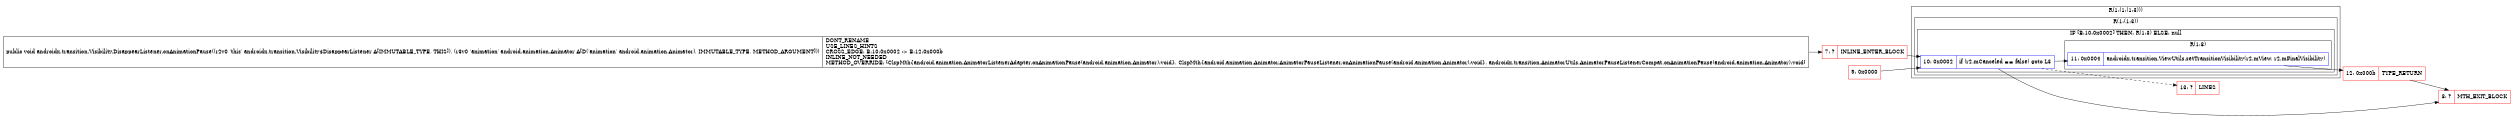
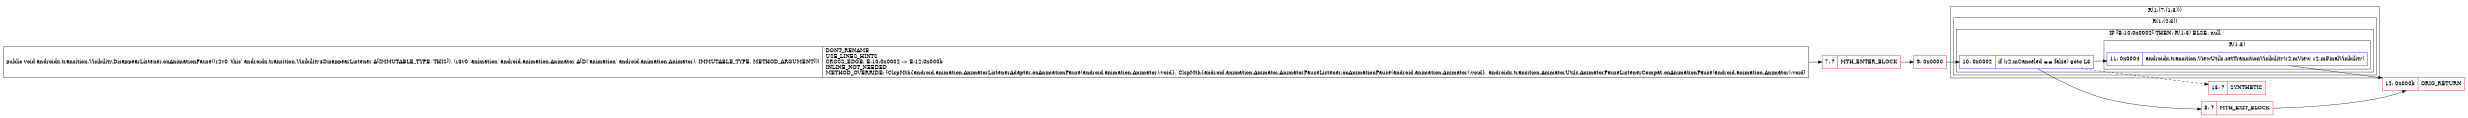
(2126, 11) -> (2165, 11)
(2126, 22) -> (2165, 22)
(1872, 52) -> (1869, 62)
(1912, 56) -> (1905, 62)
(2402, 73) -> (2441, 84)
(2428, 85) -> (2338, 104)
(2207, 88) -> (2247, 88)
